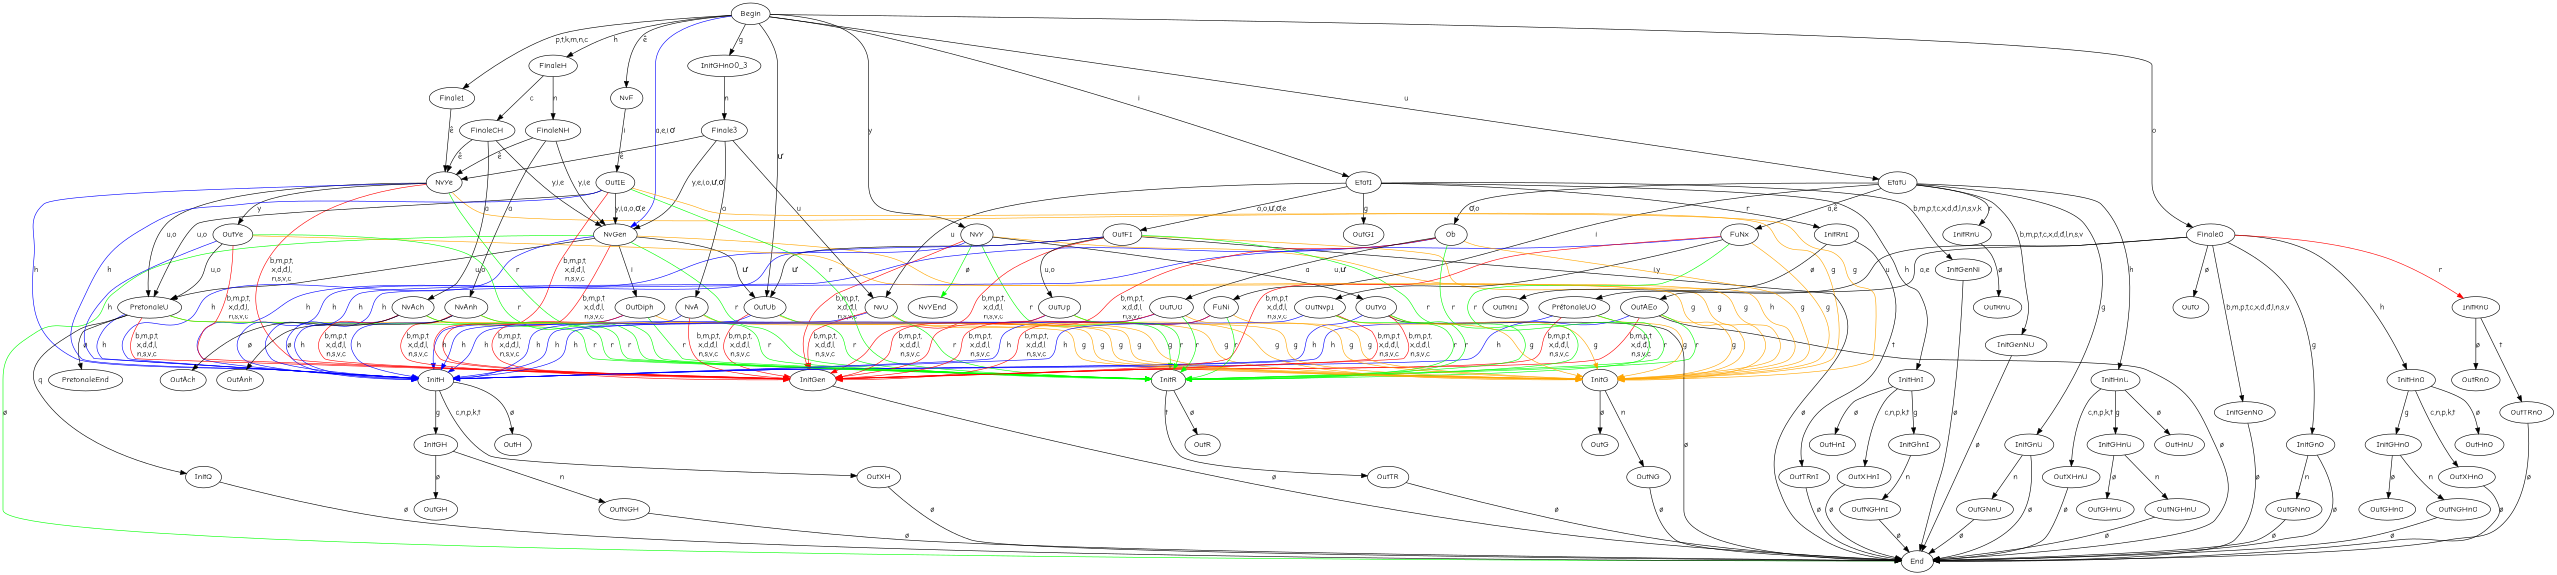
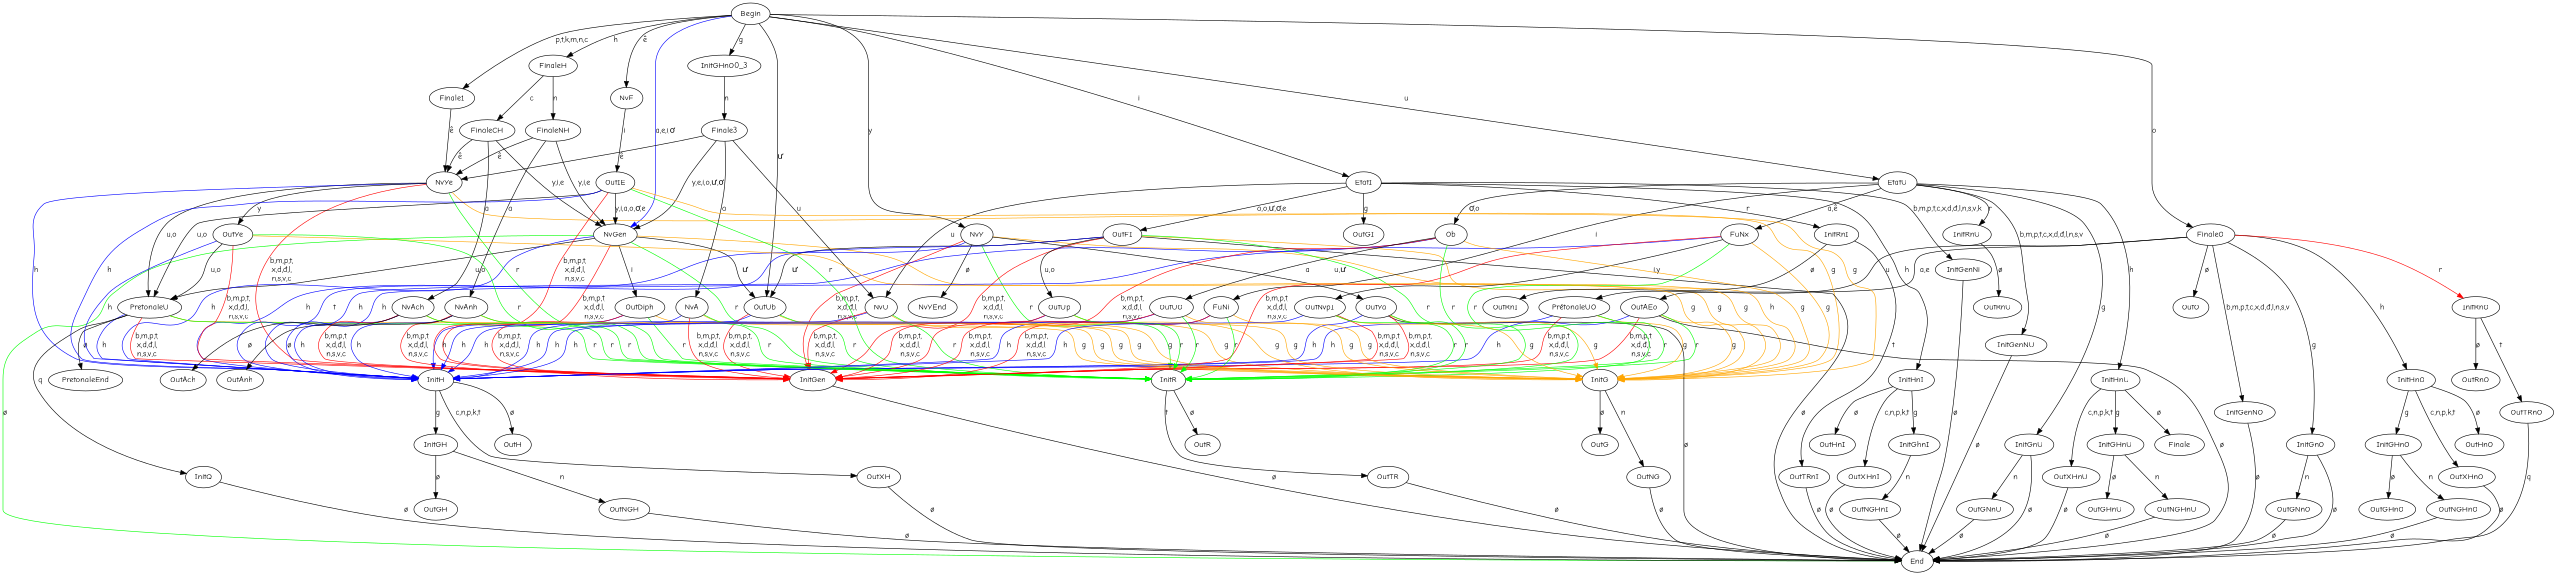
(959, 269) -> (959, 269)
(335, 307) -> (335, 307)
(2180, 445) -> (2180, 445)
(2529, 477) -> (2529, 477)
